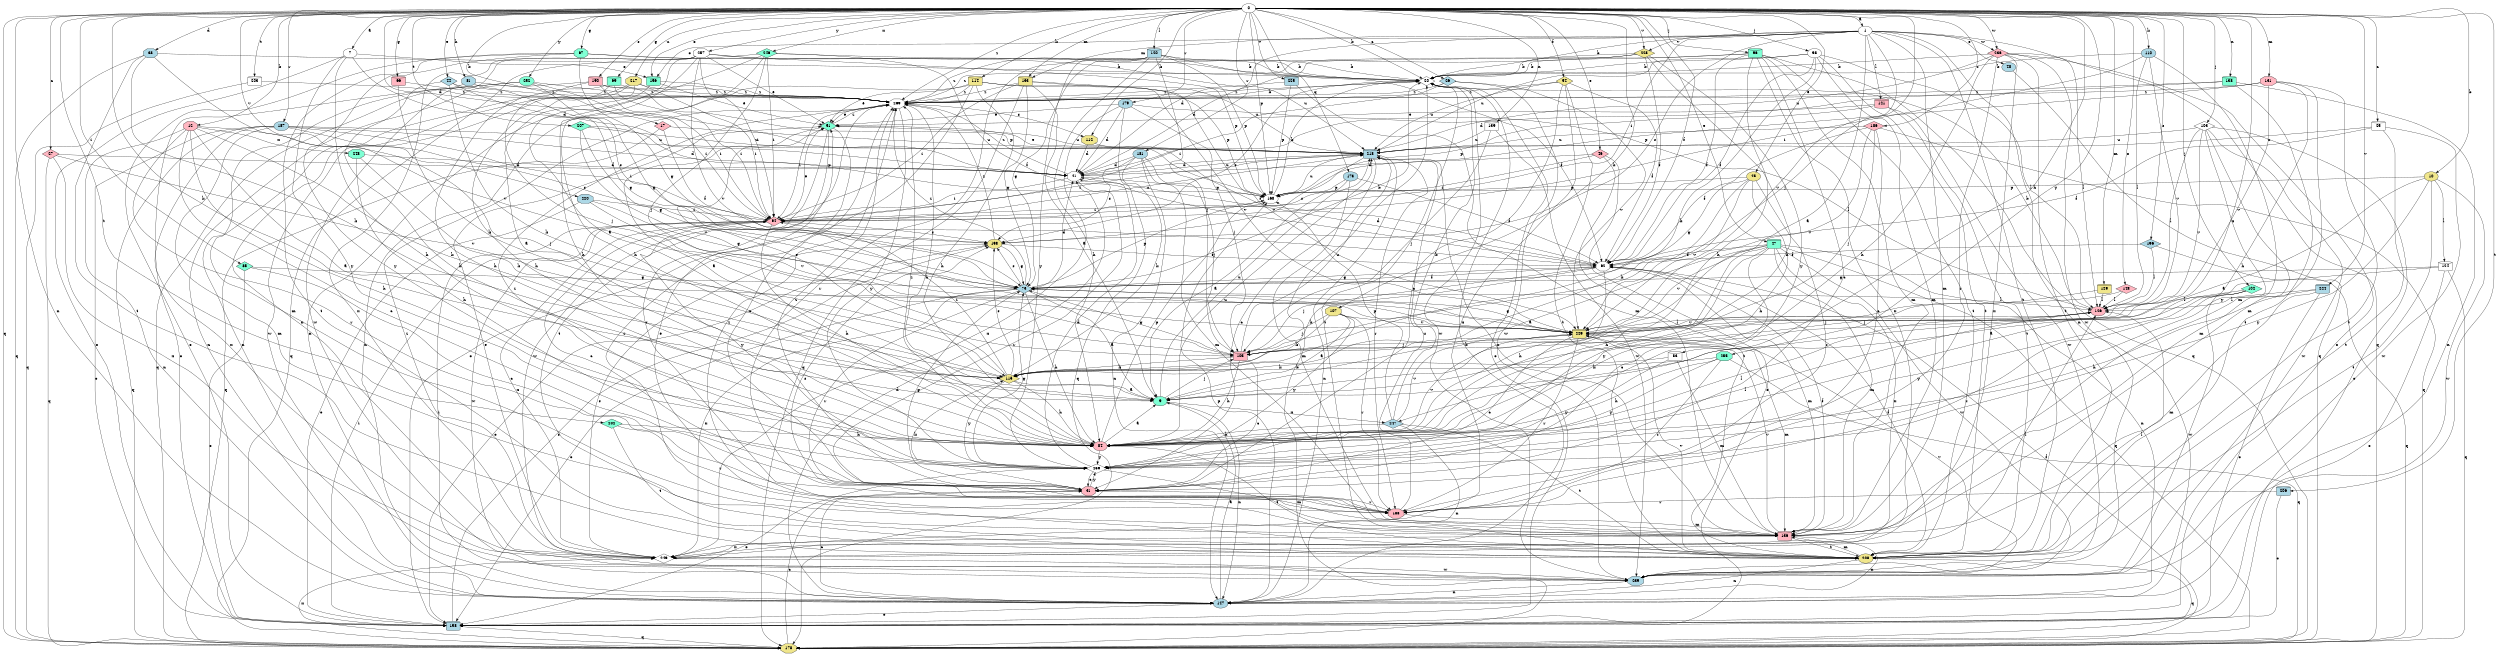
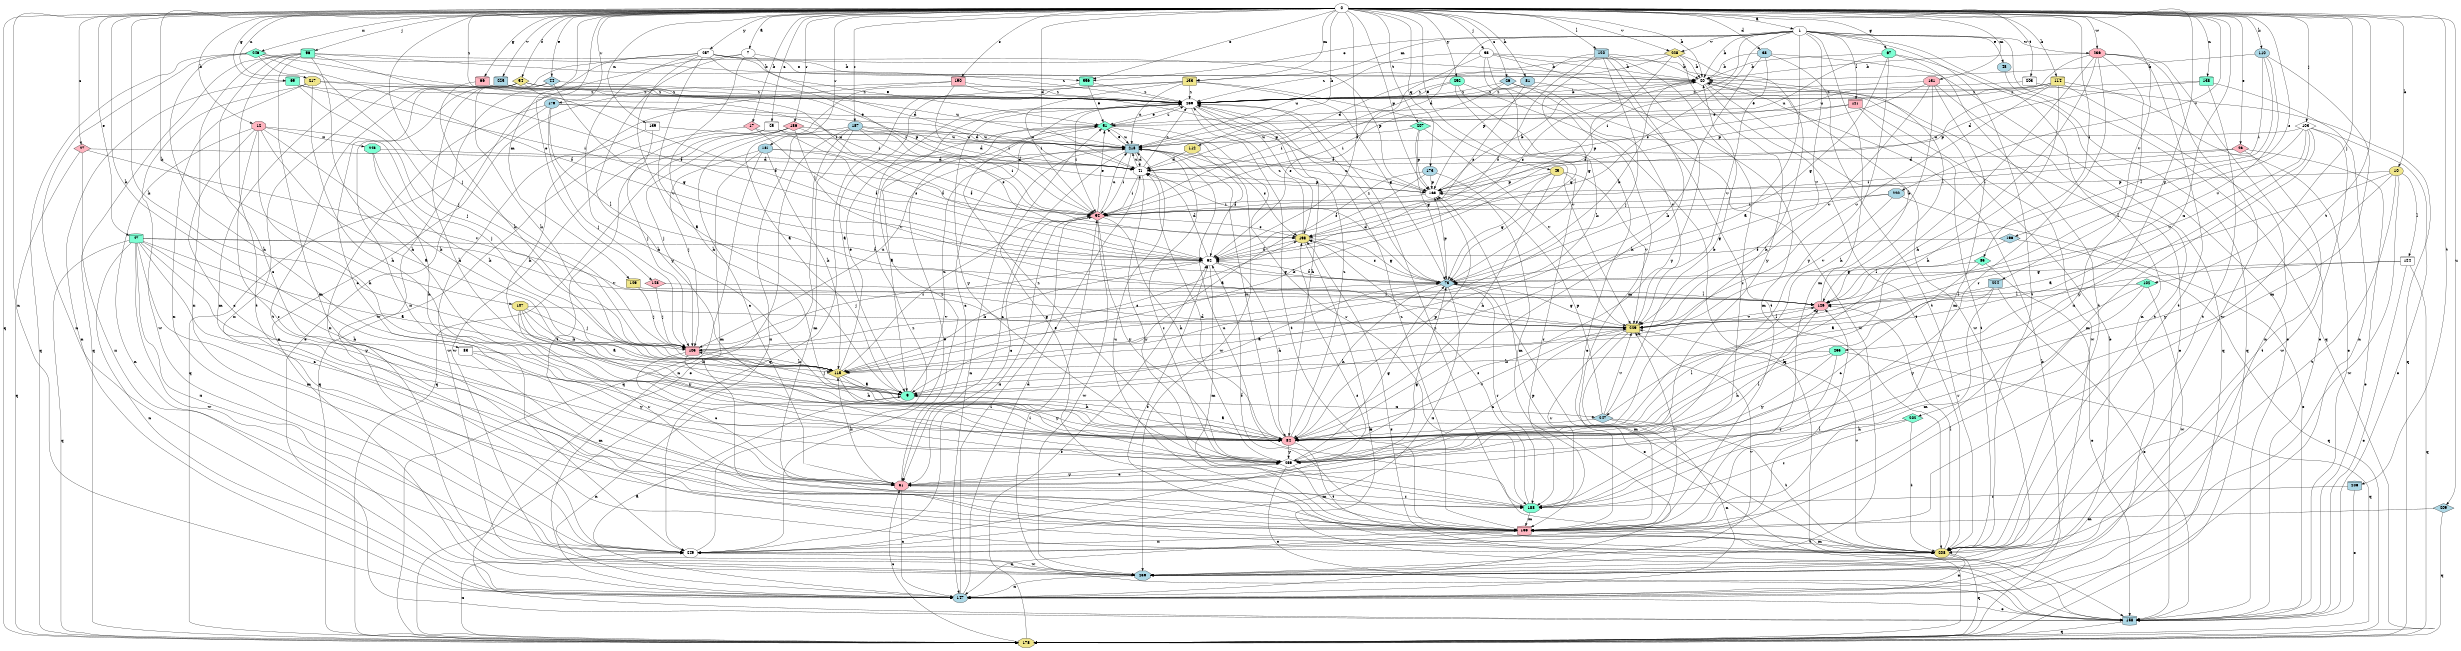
(1998, 53) -> (2097, 53)
(653, 81) -> (1086, 81)
(986, 111) -> (1272, 152)
none -> (2444, 508)
(1396, 514) -> (1531, 508)
(664, 559) -> (691, 553)
(852, 590) -> (902, 564)
